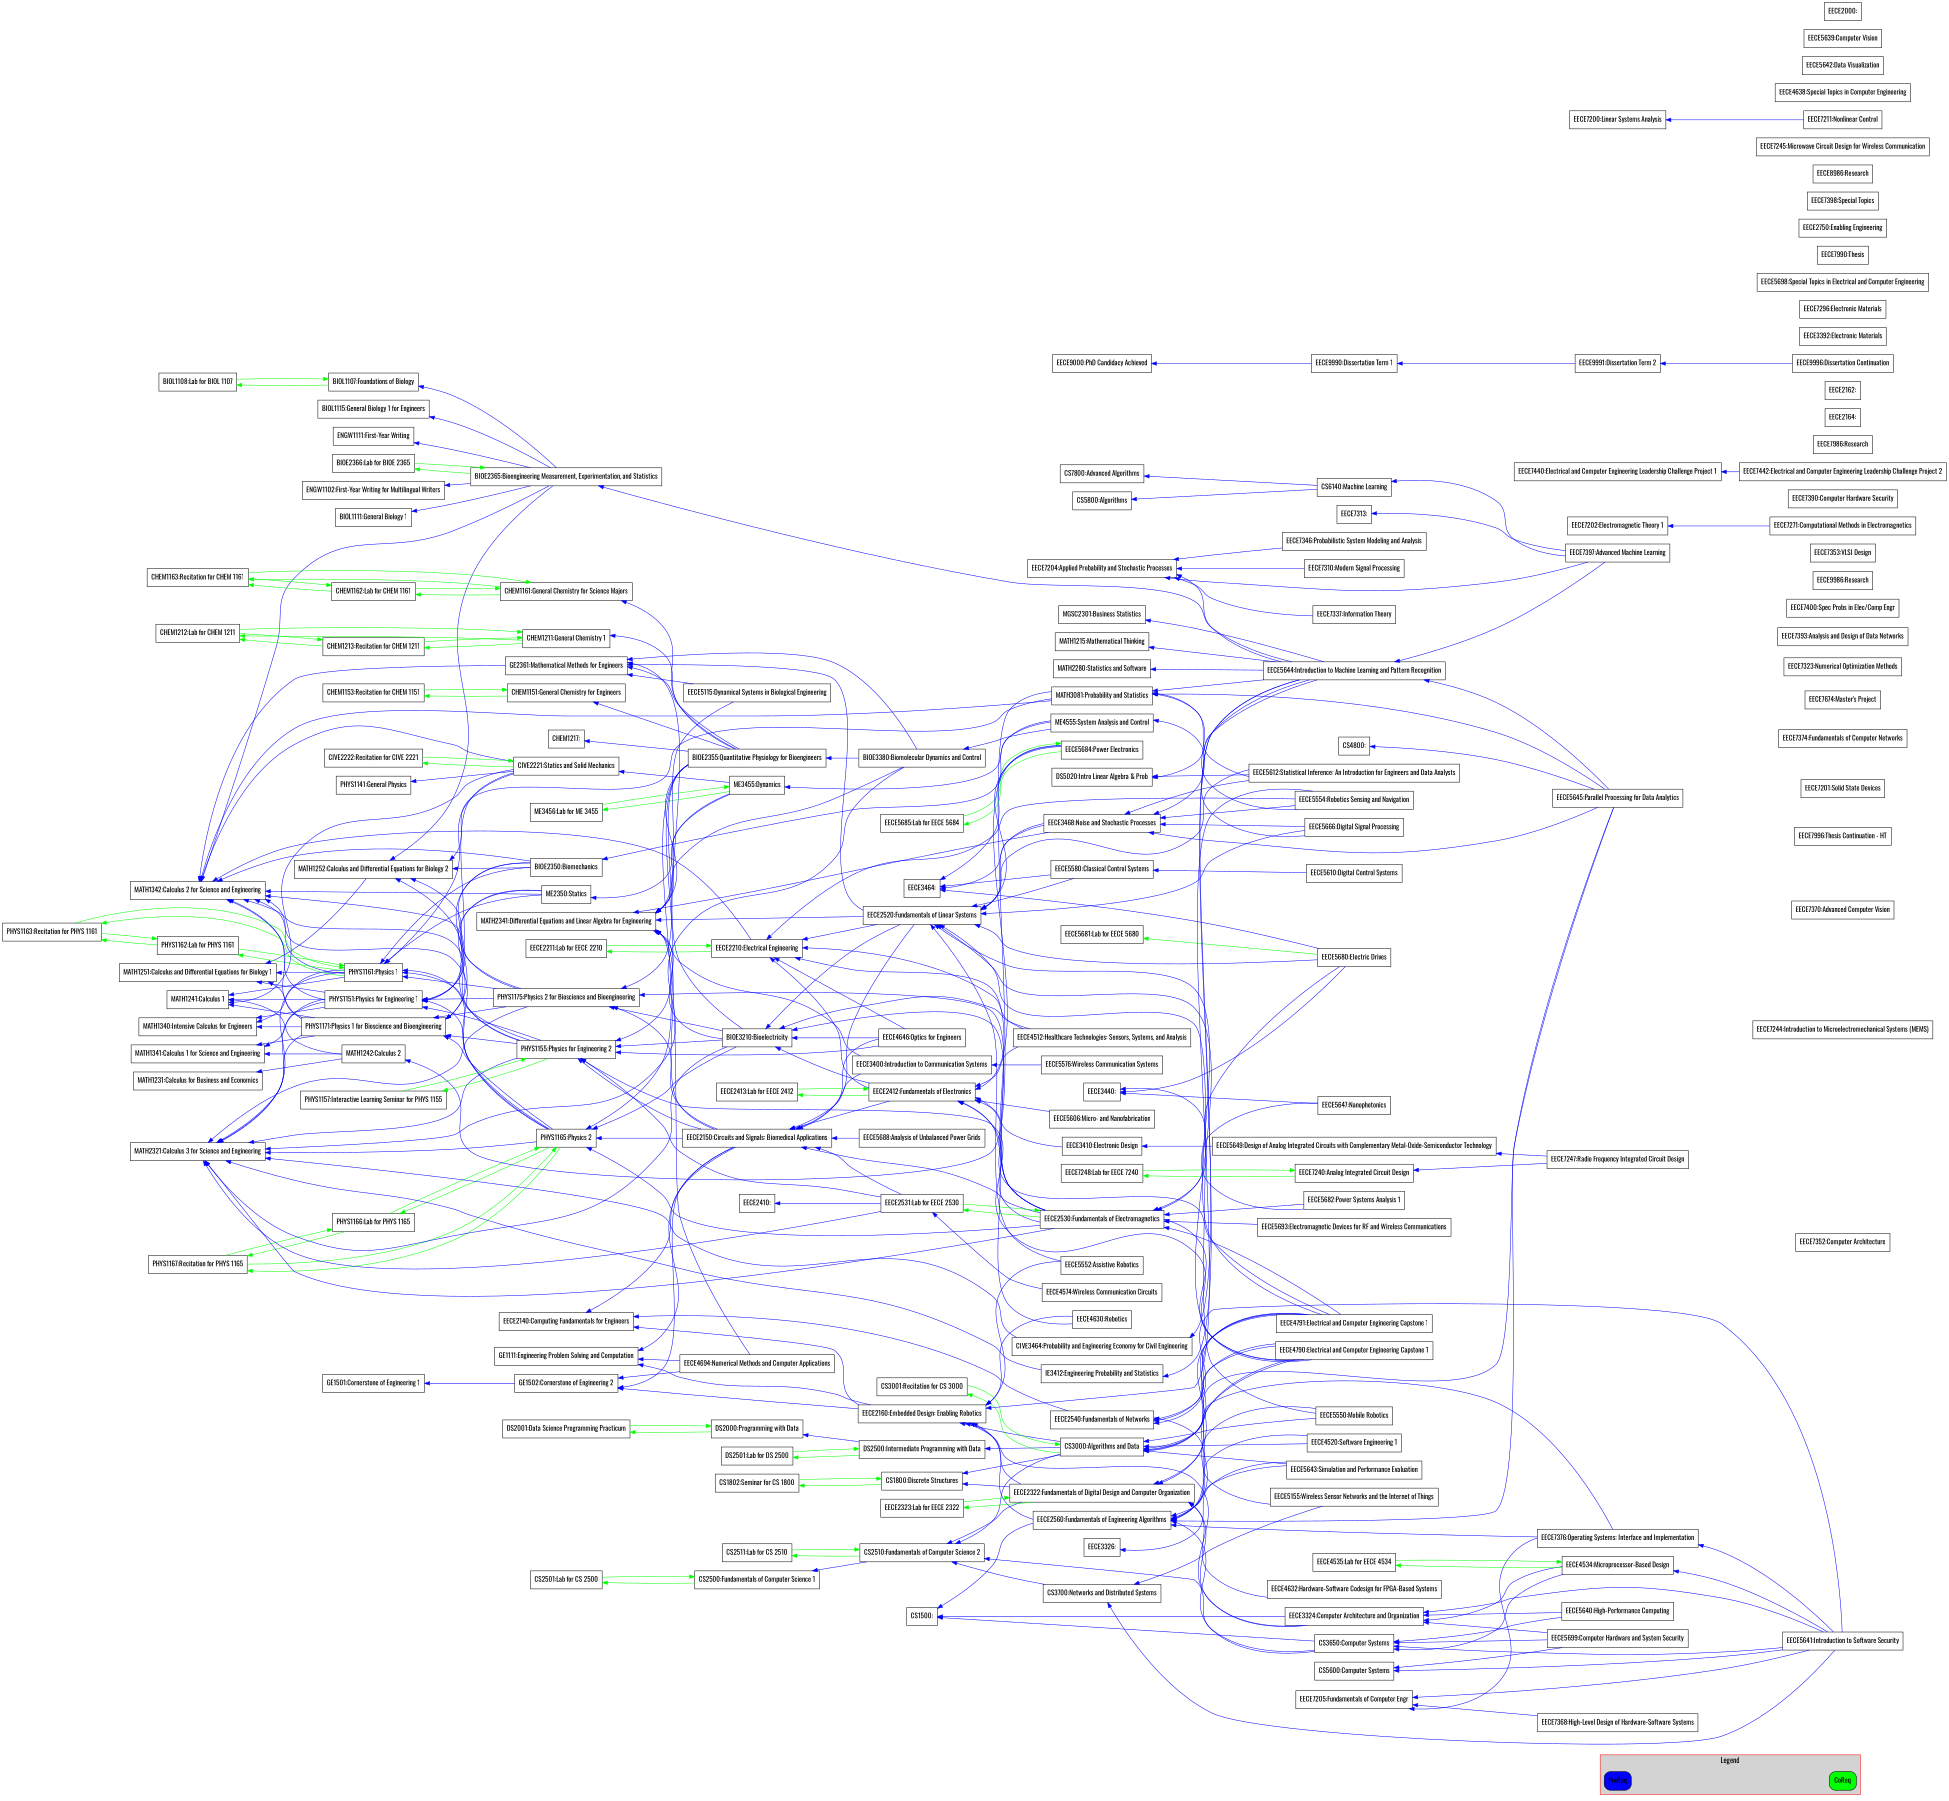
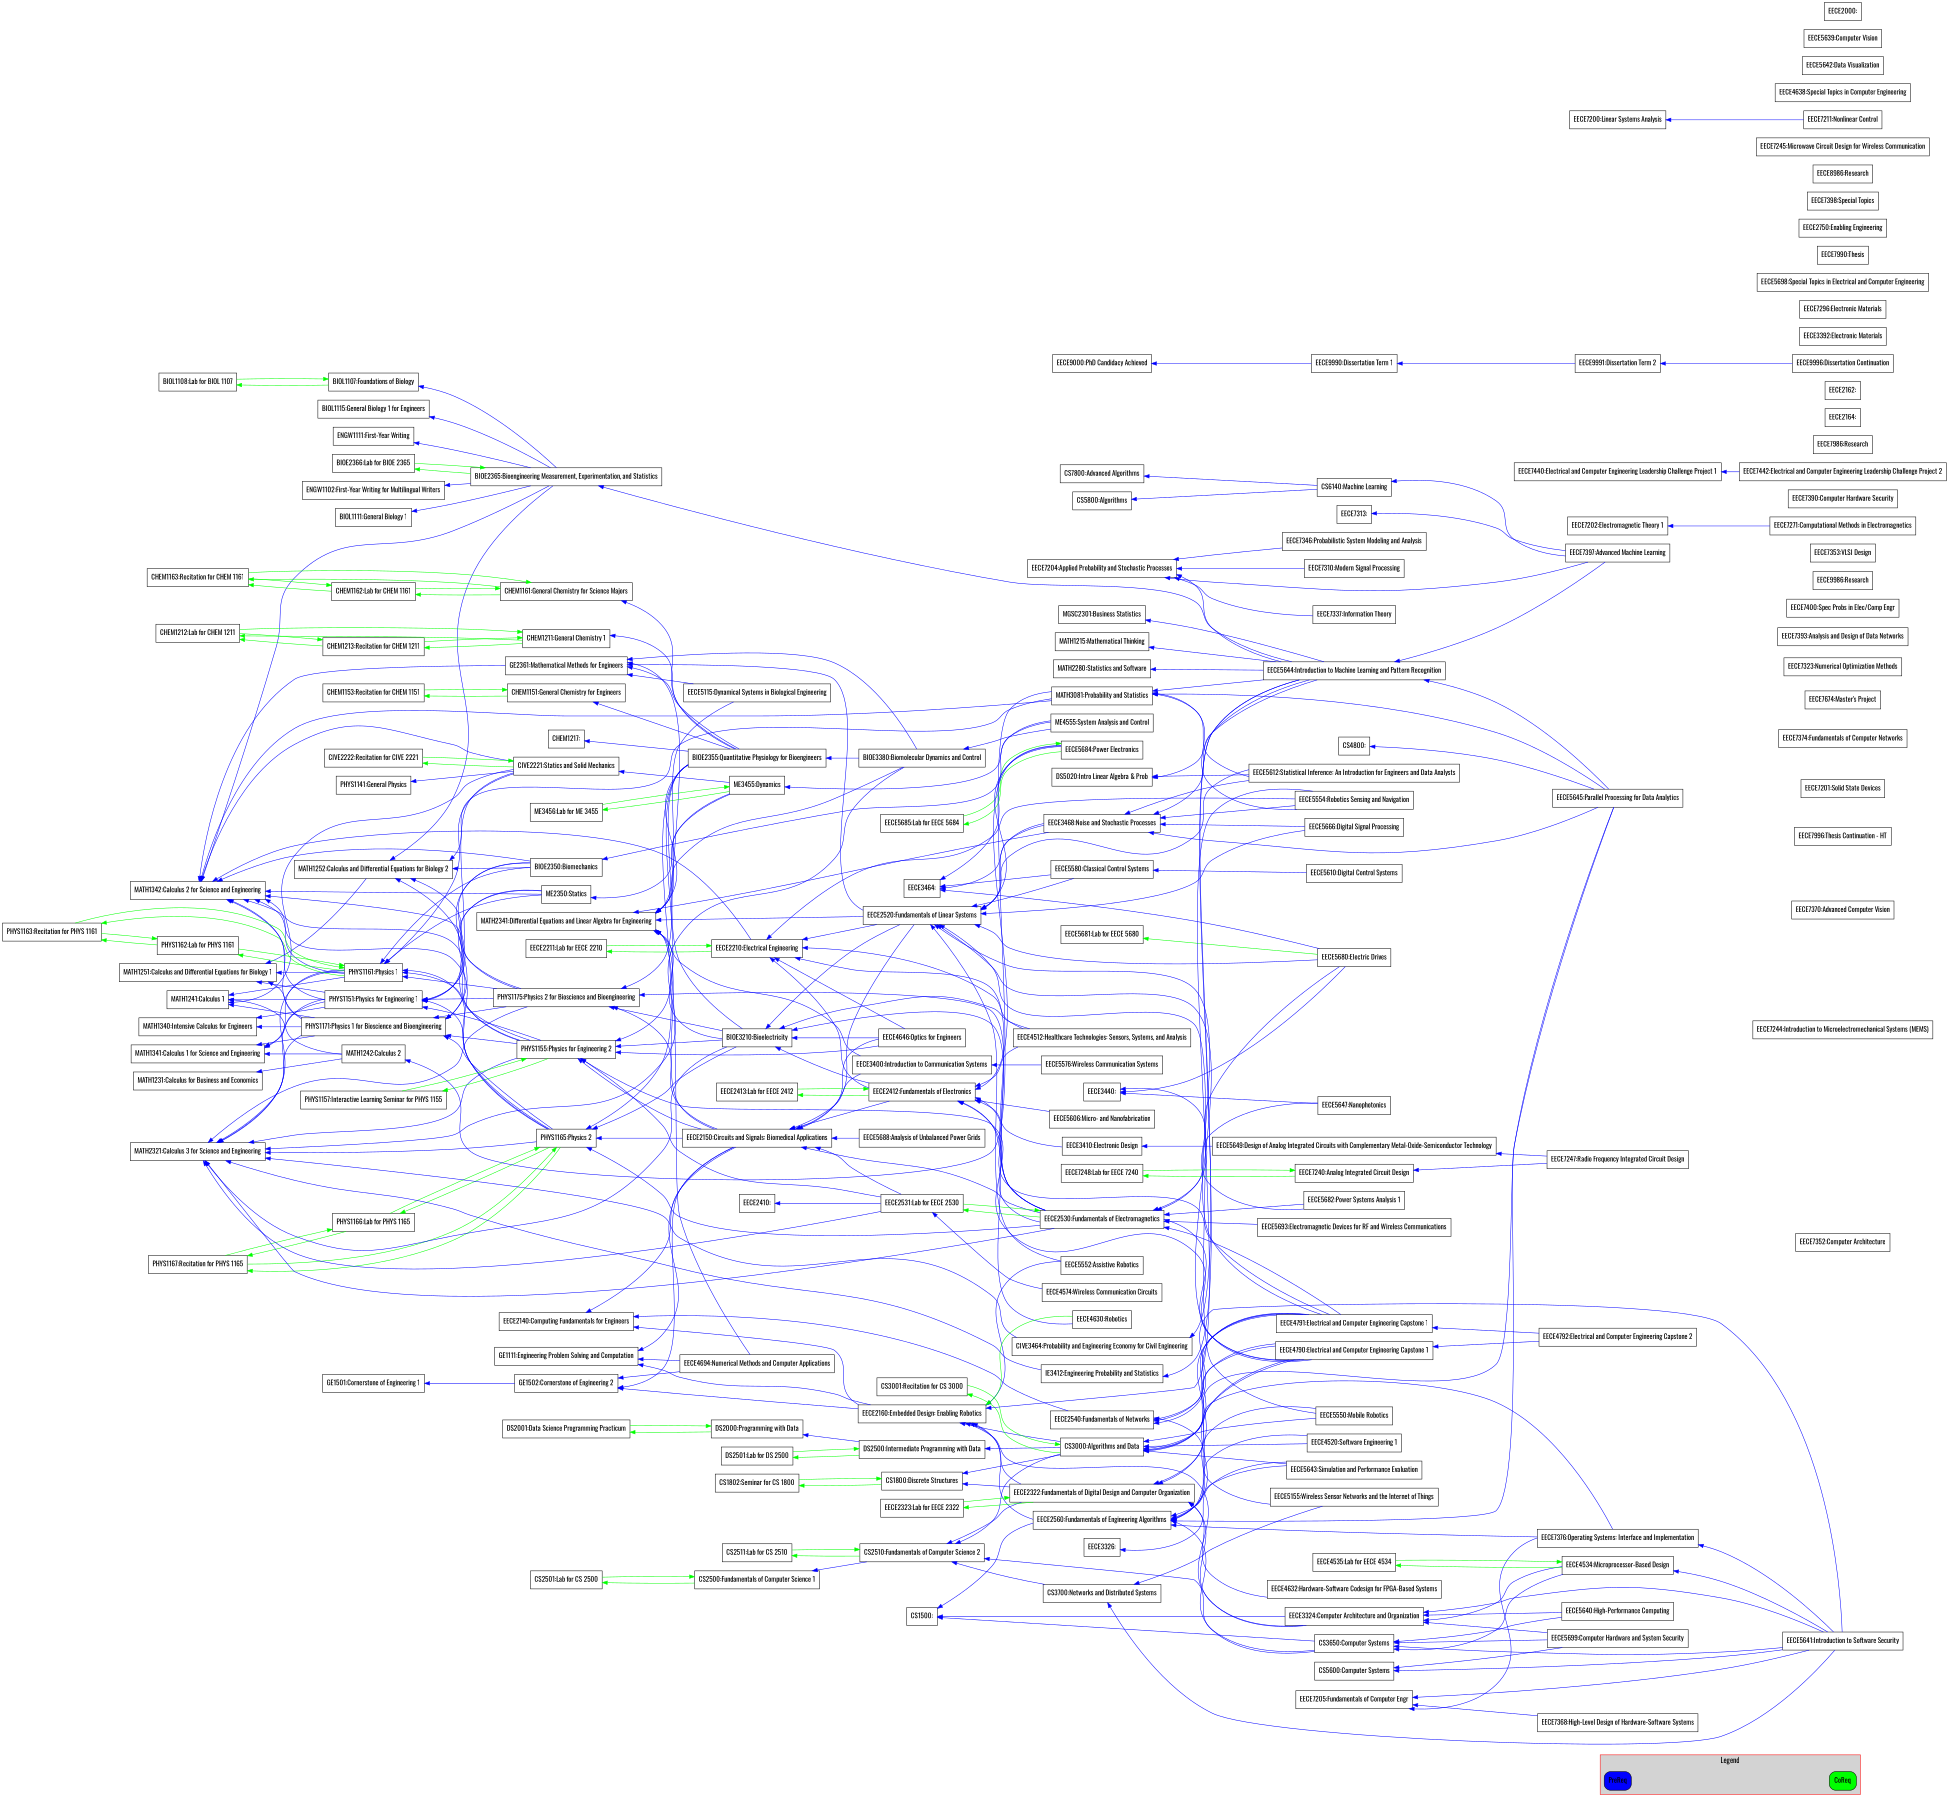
(1208, 808) -> none
(295, 986) -> (285, 1009)
(1007, 1336) -> (1007, 1336)
none -> (1618, 1337)
